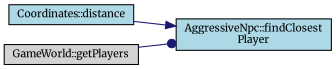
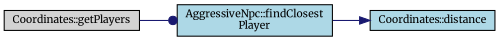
(150, 23) -> (346, 20)
(71, 55) -> (72, 20)
